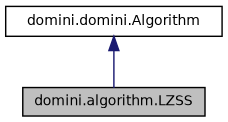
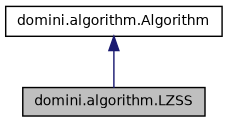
(114, 21) -> (114, 21)
